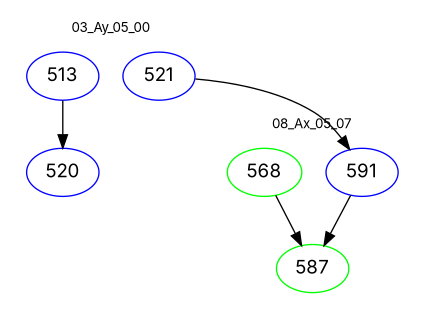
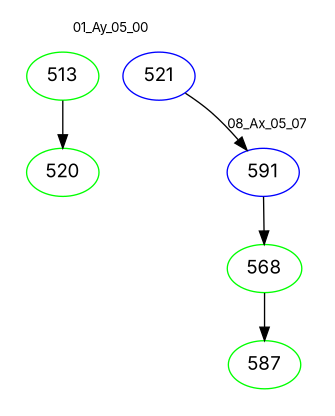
(111, 29) -> (111, 29)
(63, 76) -> (63, 76)
(63, 172) -> (63, 172)
(341, 214) -> (264, 214)
